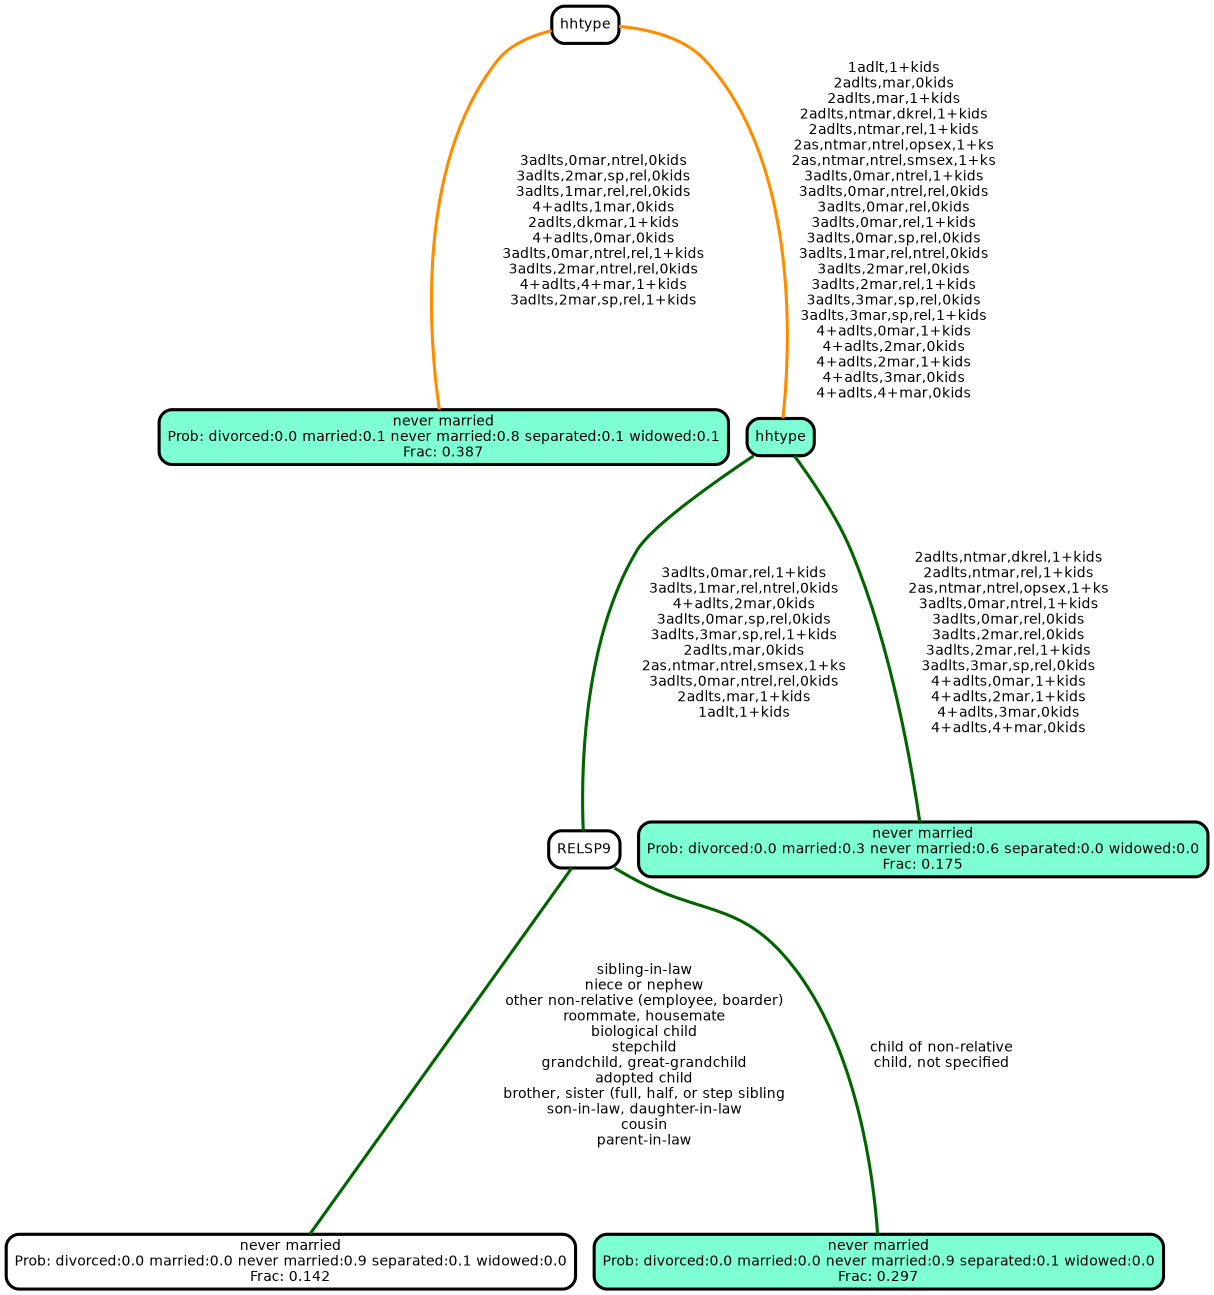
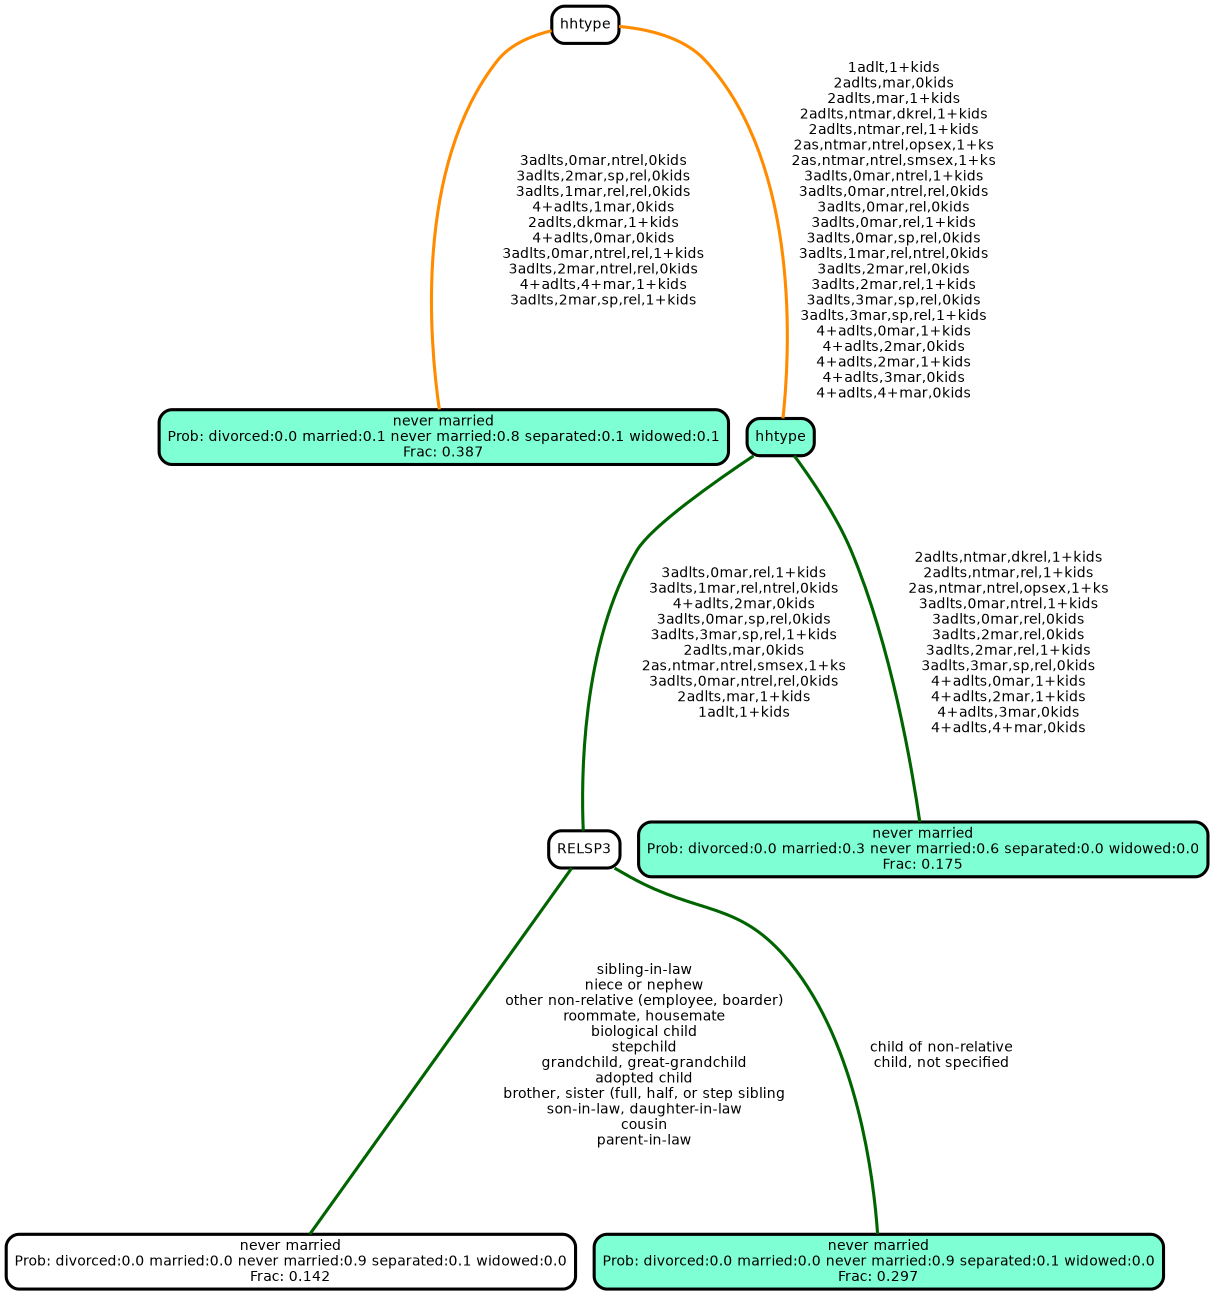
(584, 849) -> (584, 849)
